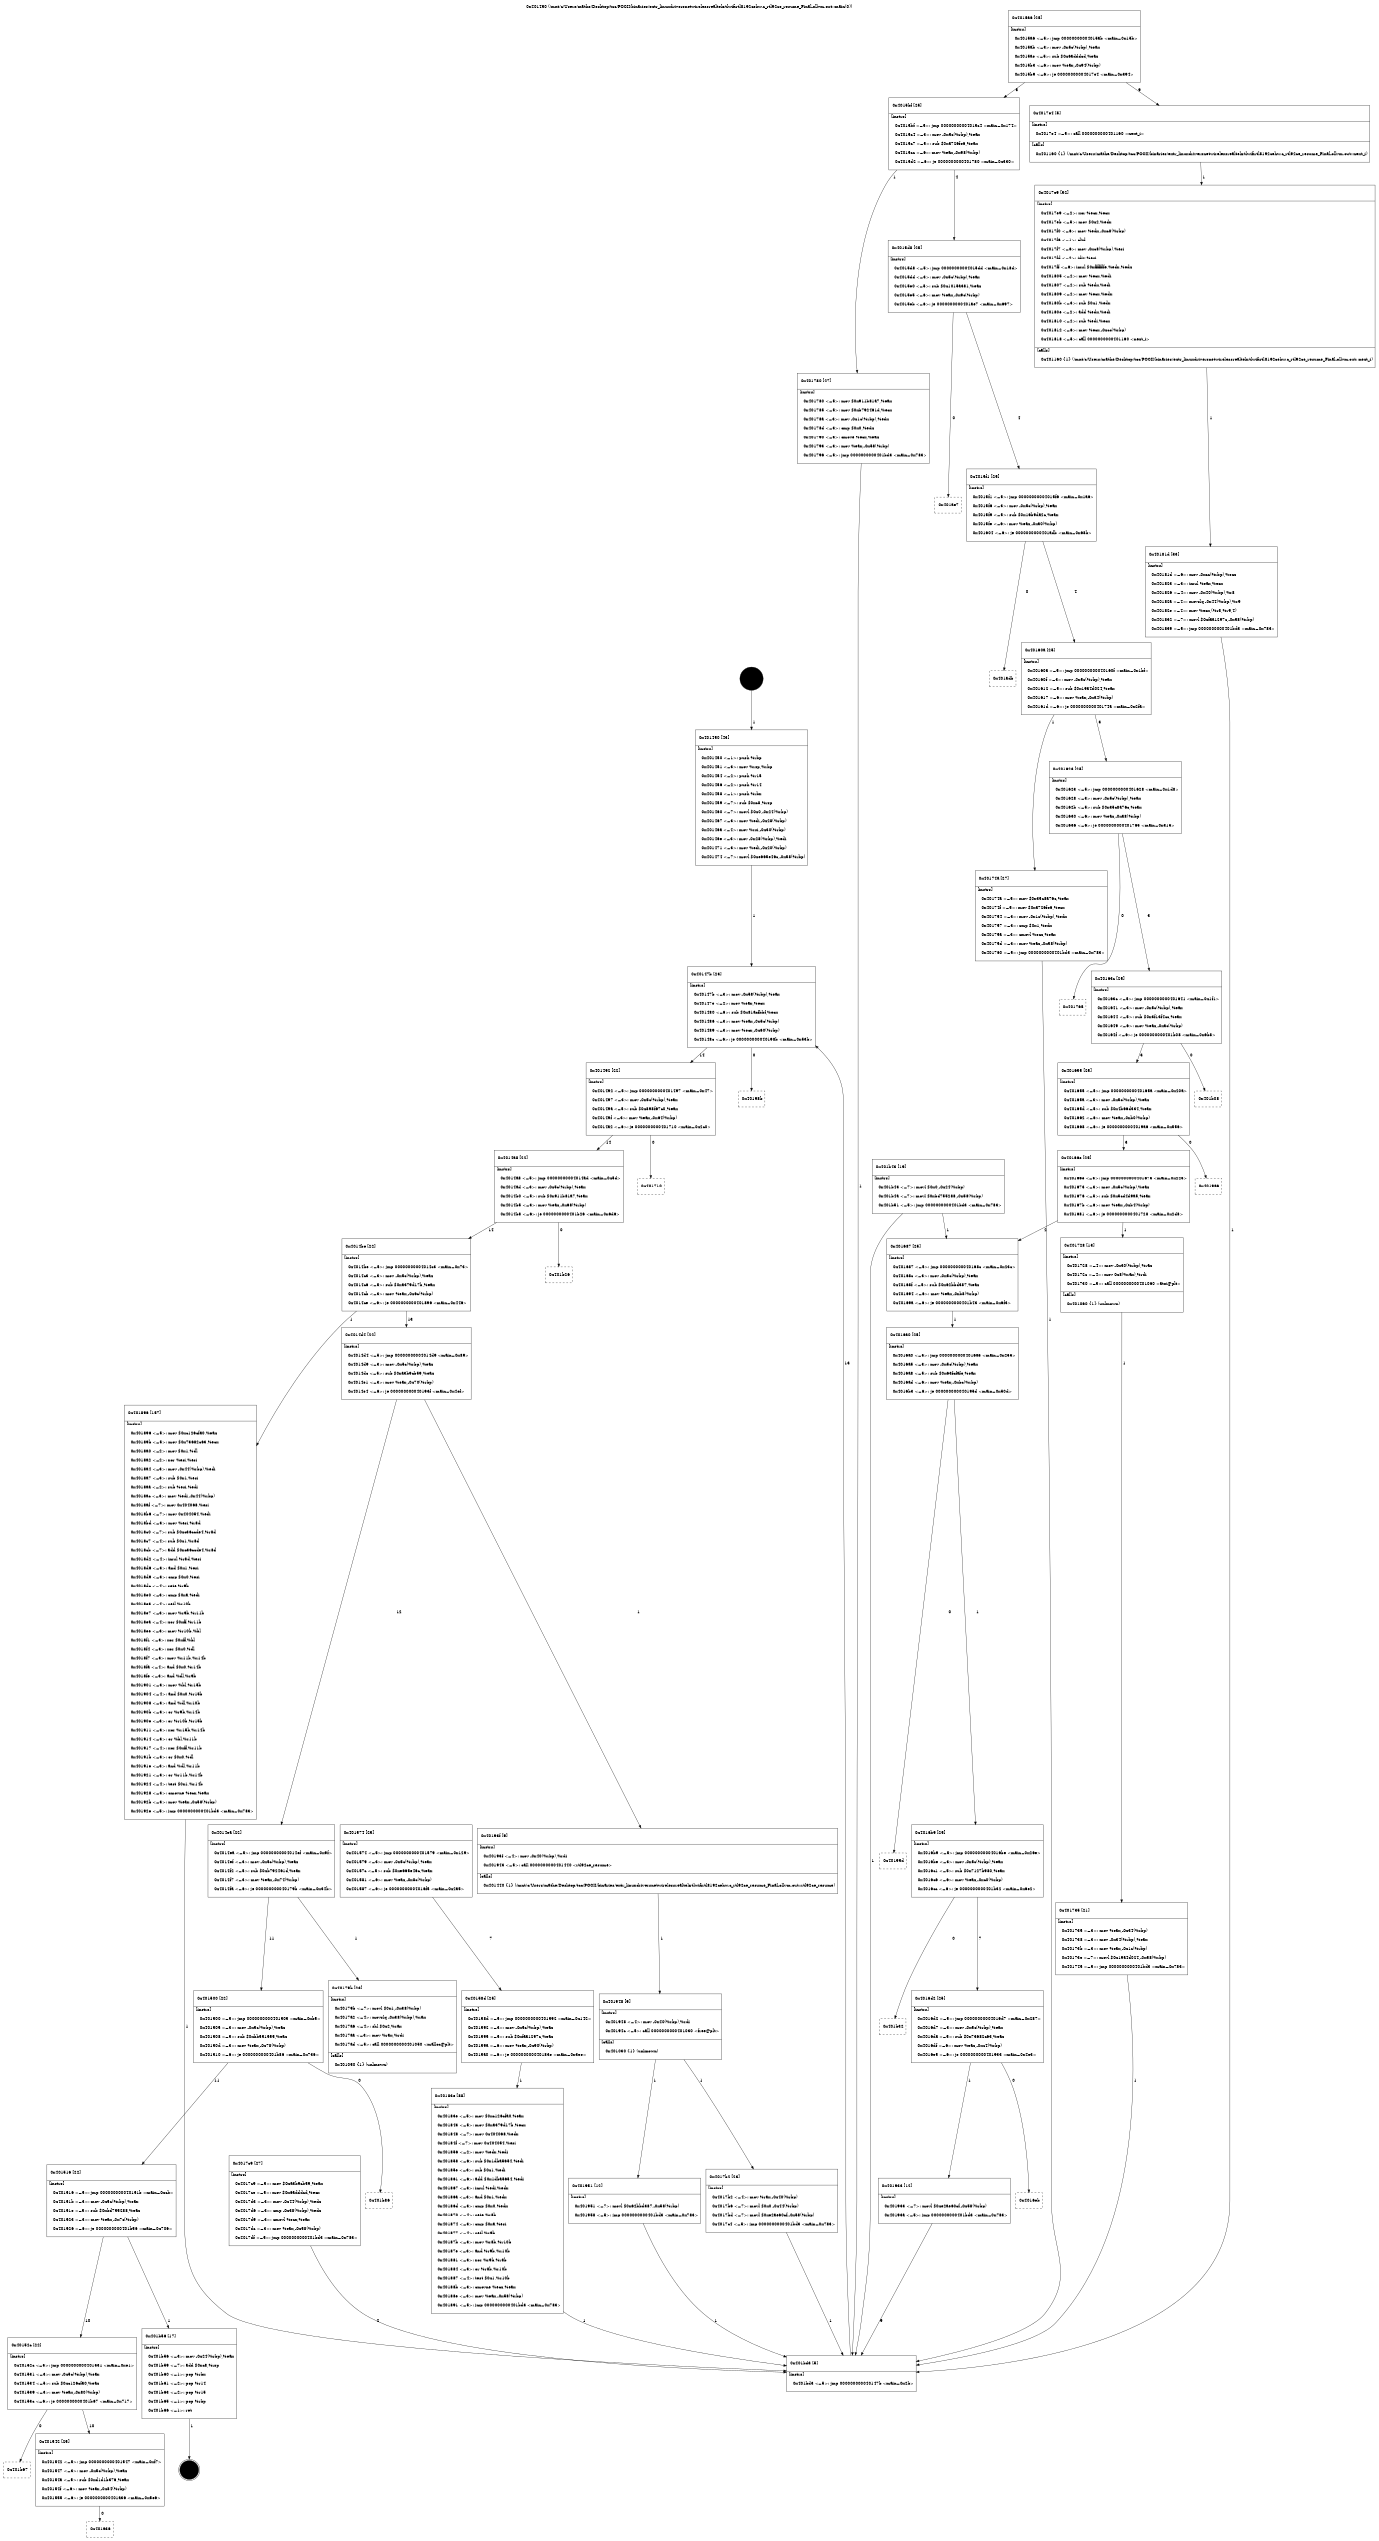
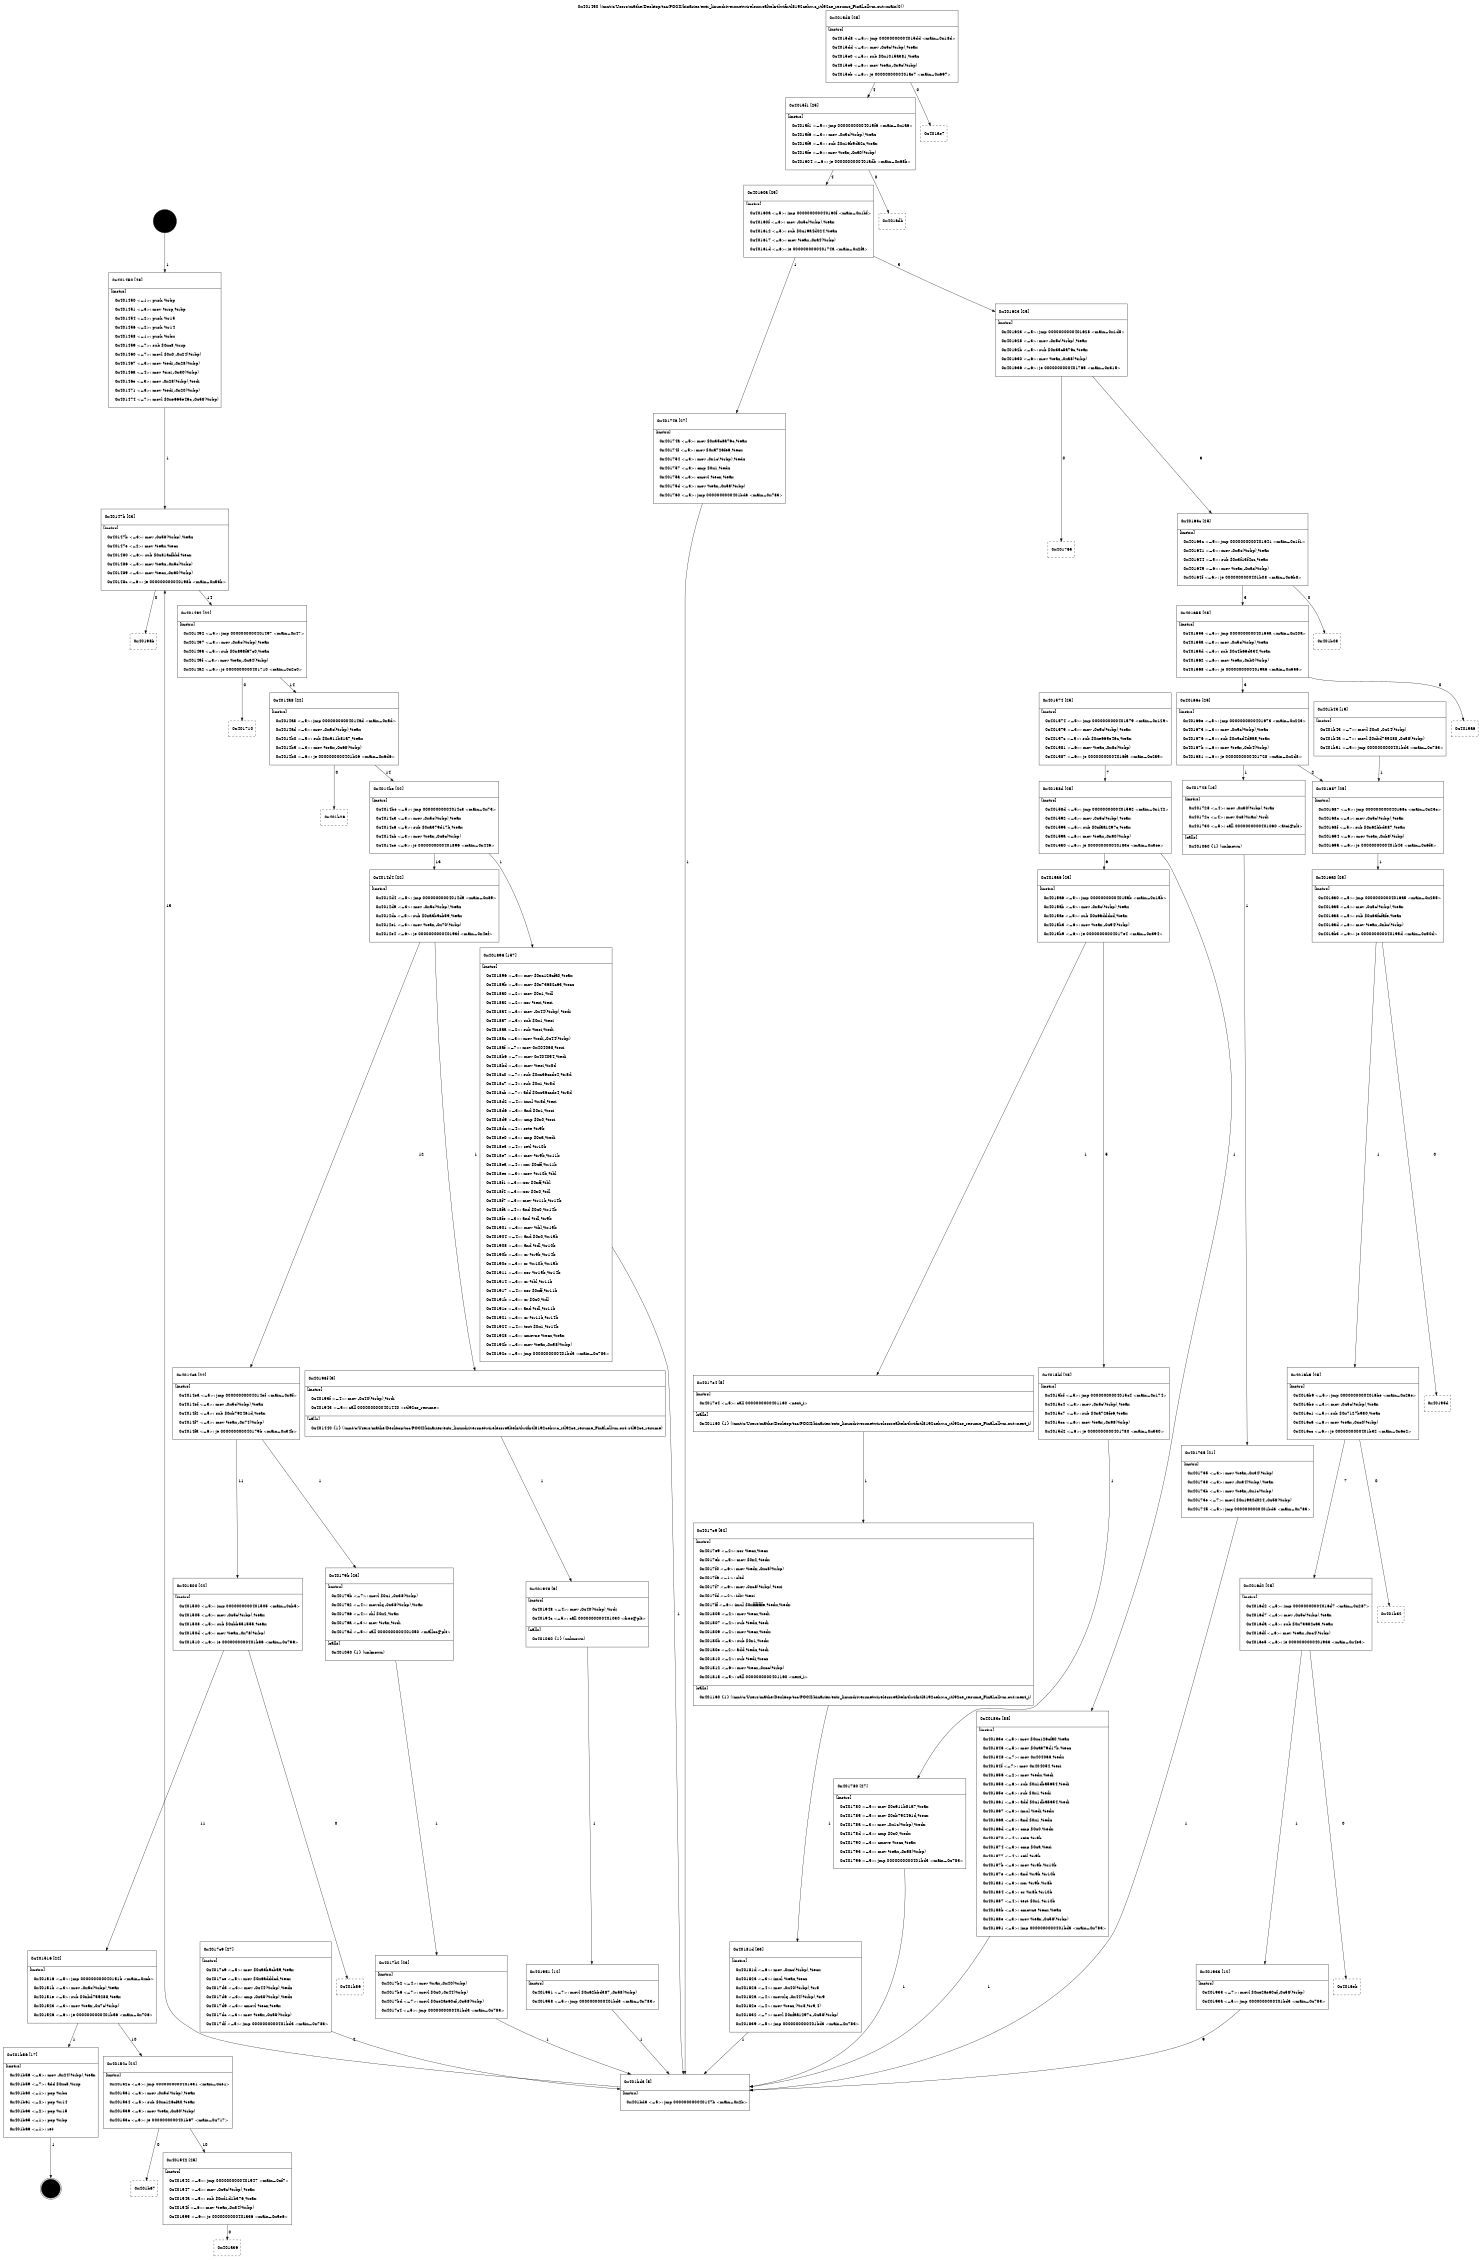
(1139, 90) -> (1085, 1155)
(954, 204) -> none
none -> (1104, 860)
(870, 1778) -> none
(719, 2112) -> (416, 1806)
